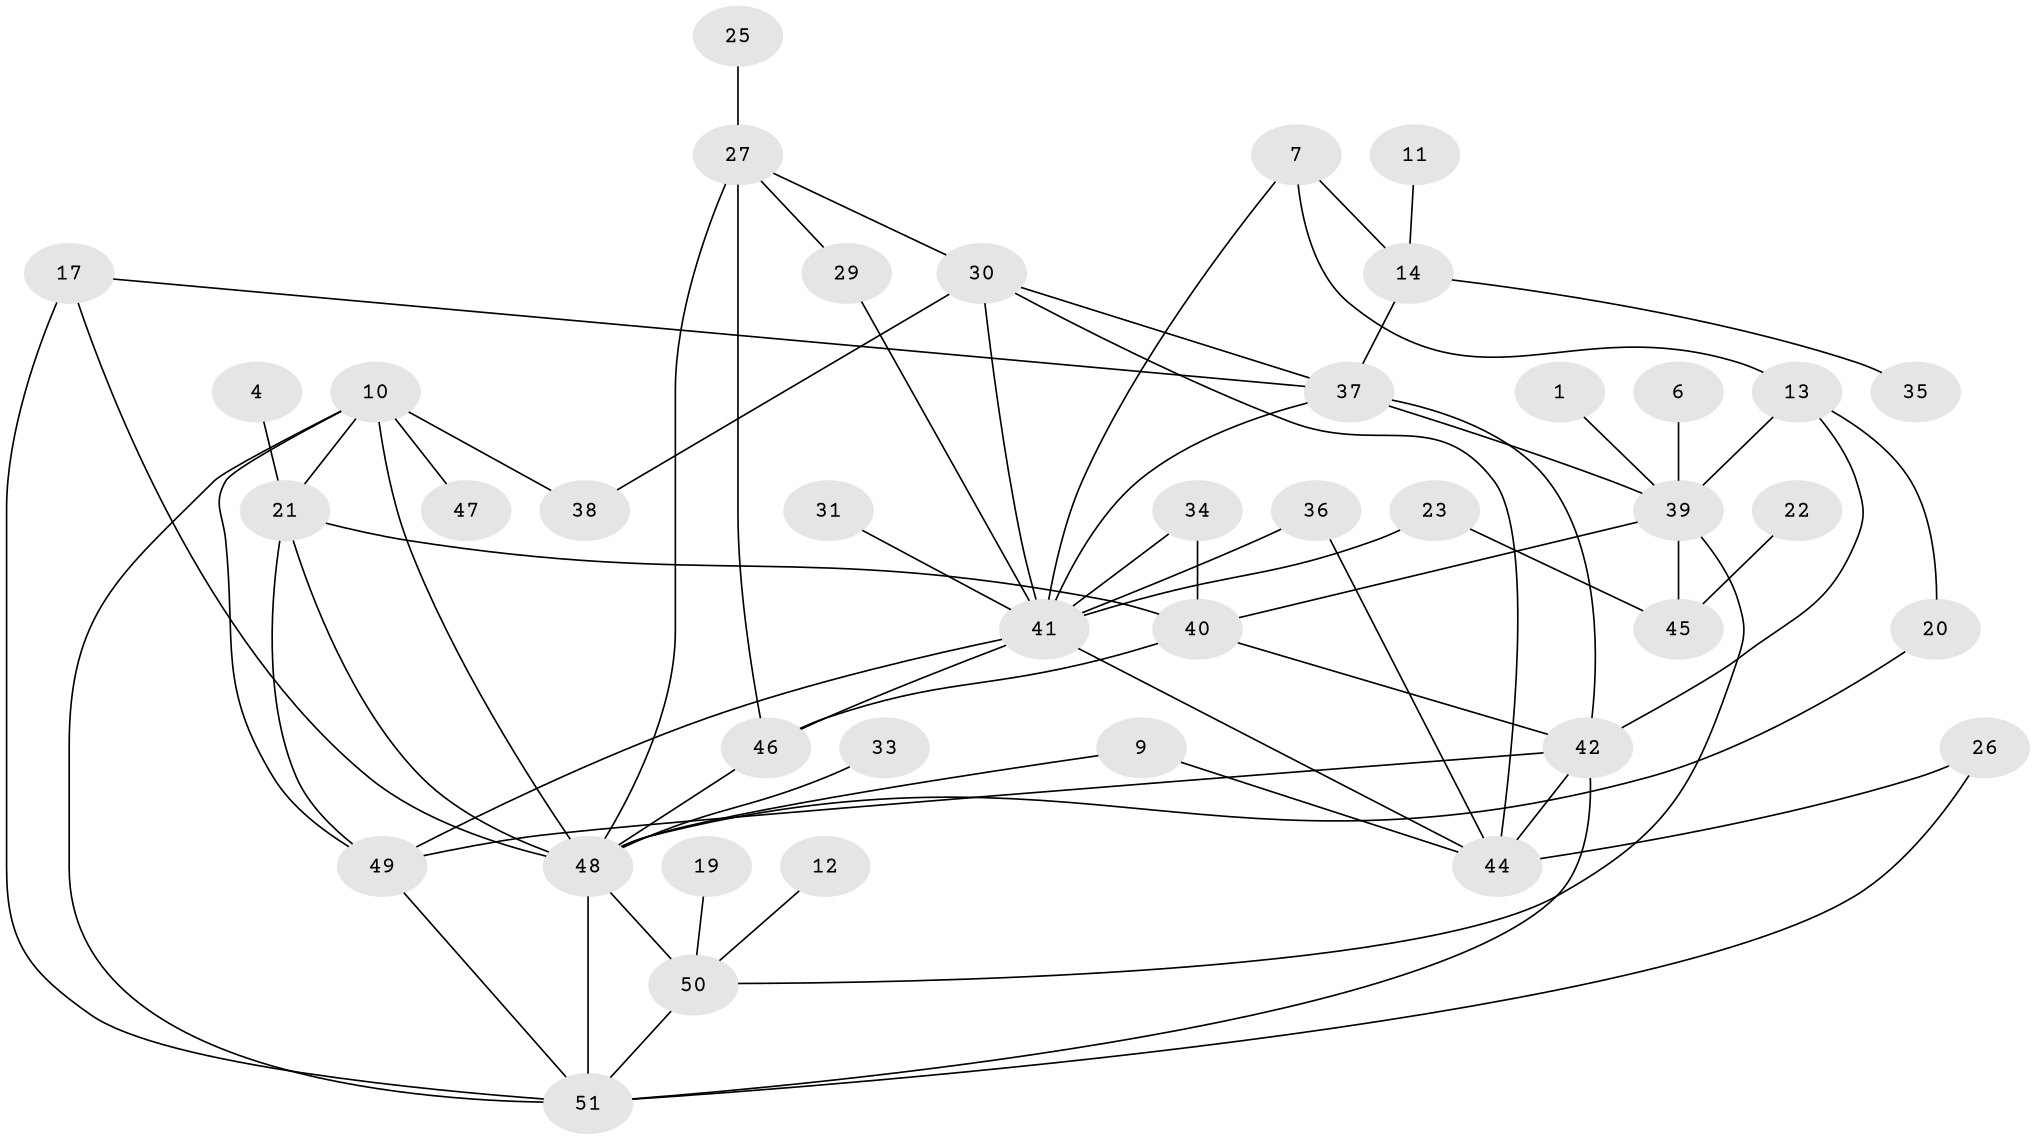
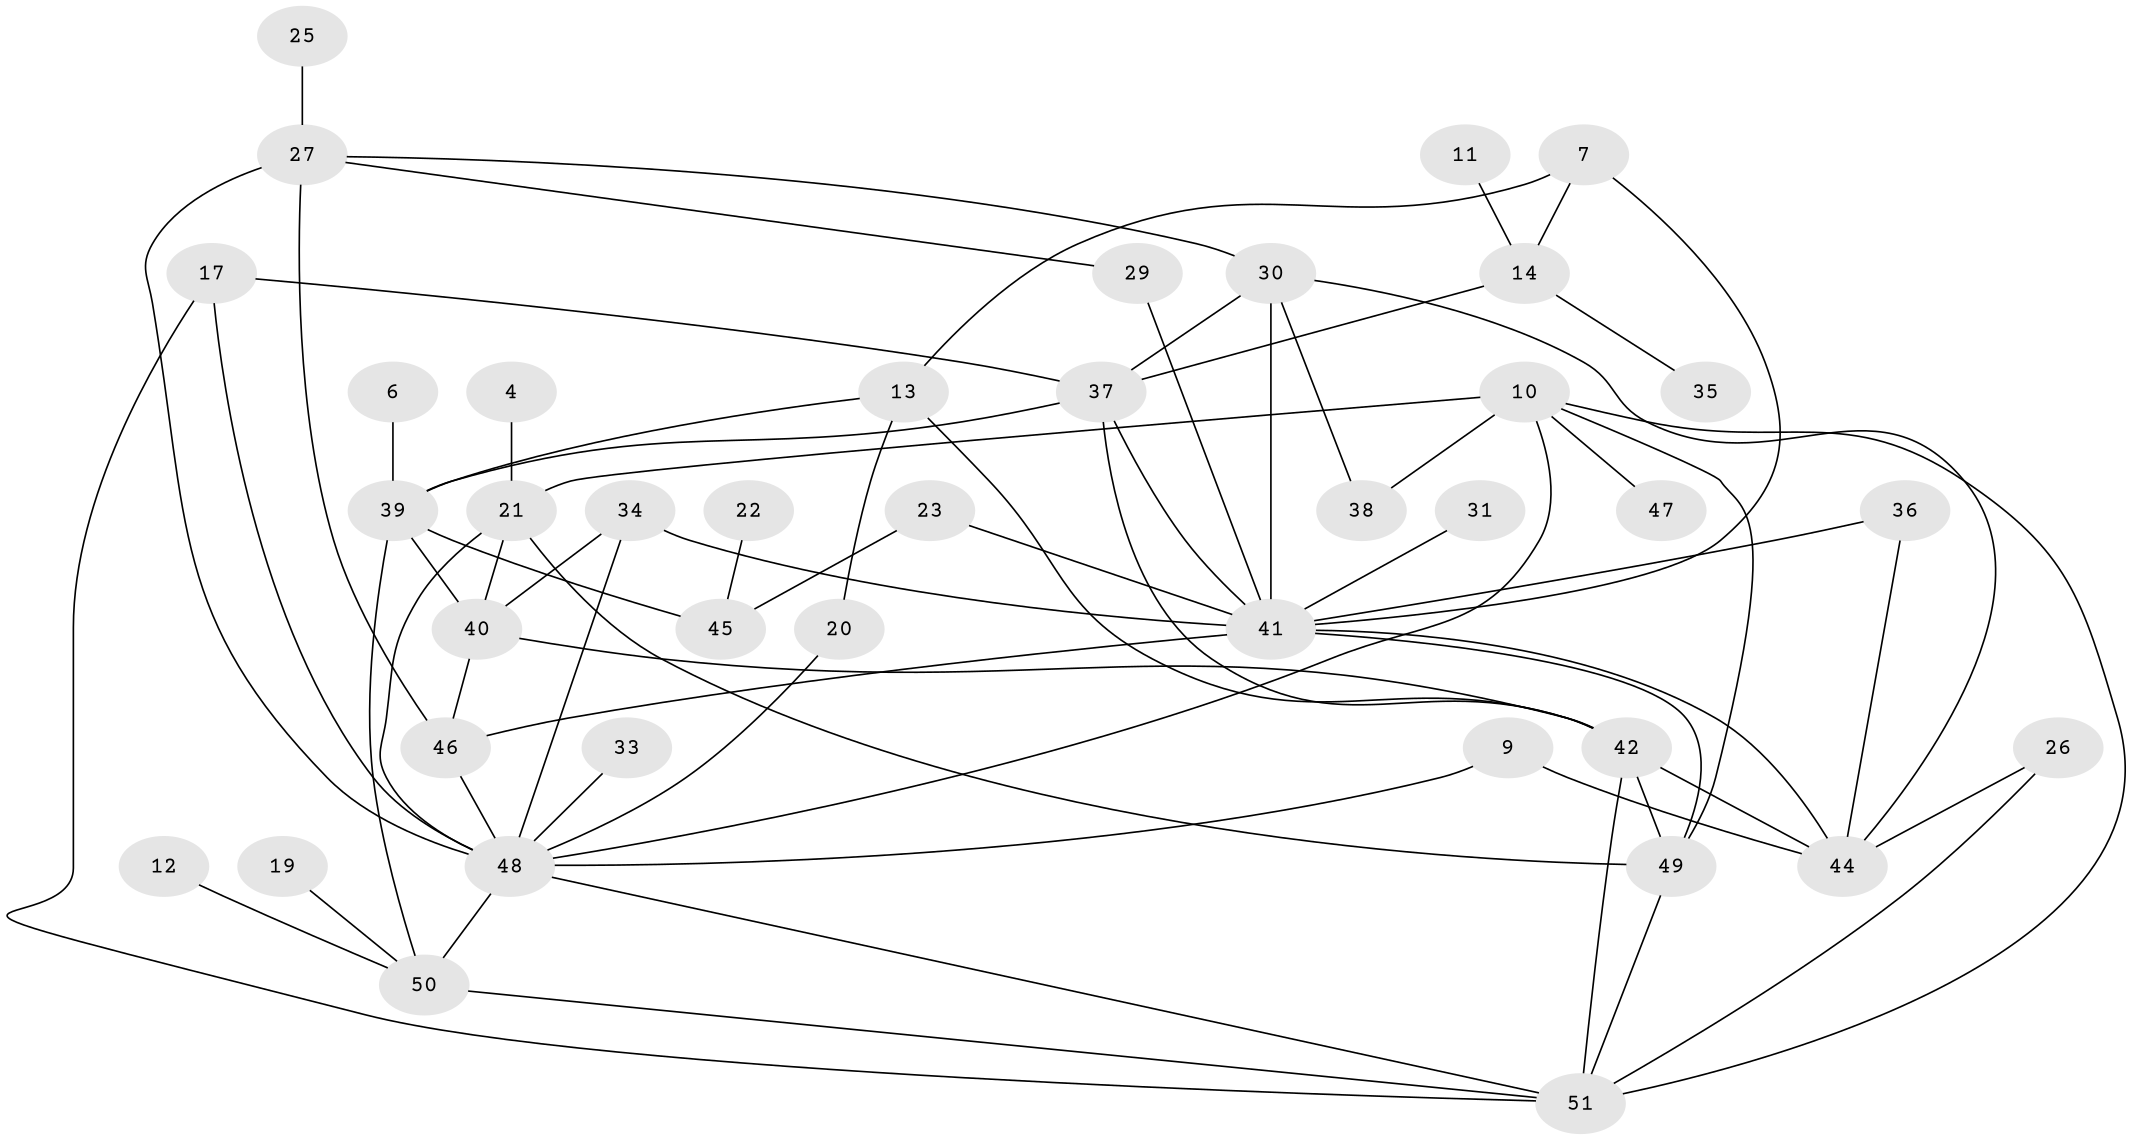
(1560, 392) -> none
none -> (570, 689)
